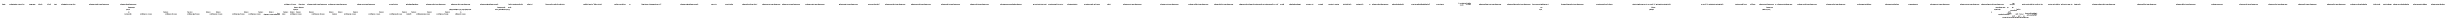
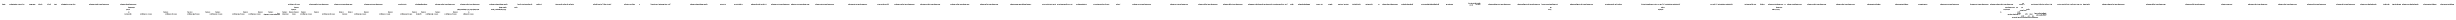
(299, 7) -> (289, 12)
(423, 14) -> (432, 14)
